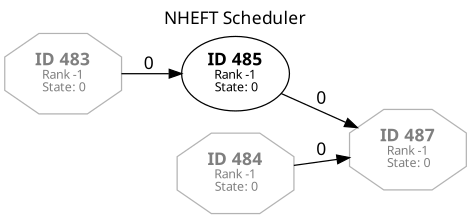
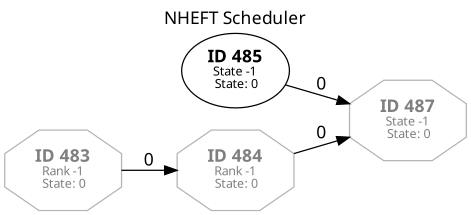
(145, 74) -> (143, 170)
(236, 75) -> (236, 72)
(408, 151) -> (408, 122)
